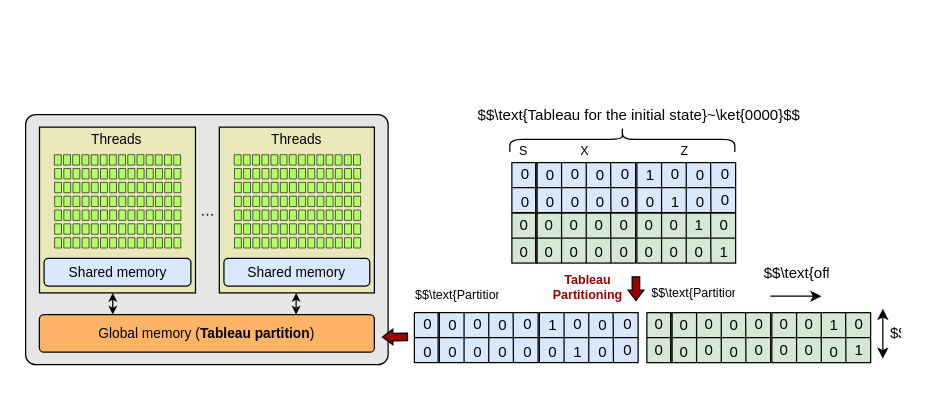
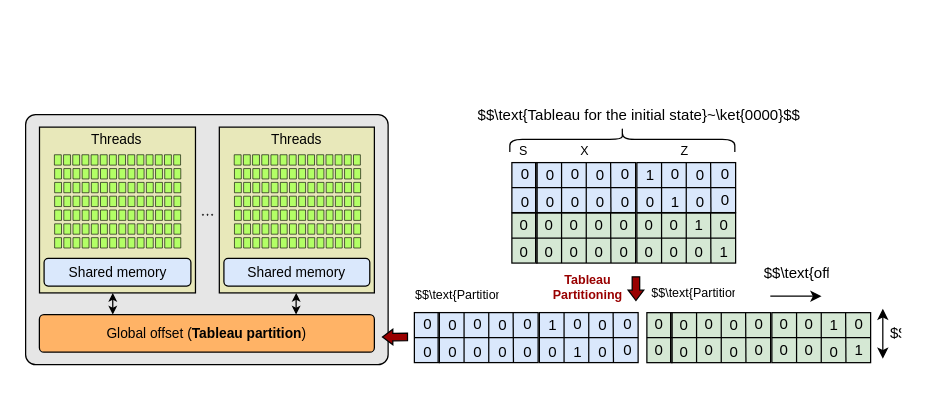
(207, 333) -> (207, 333)
